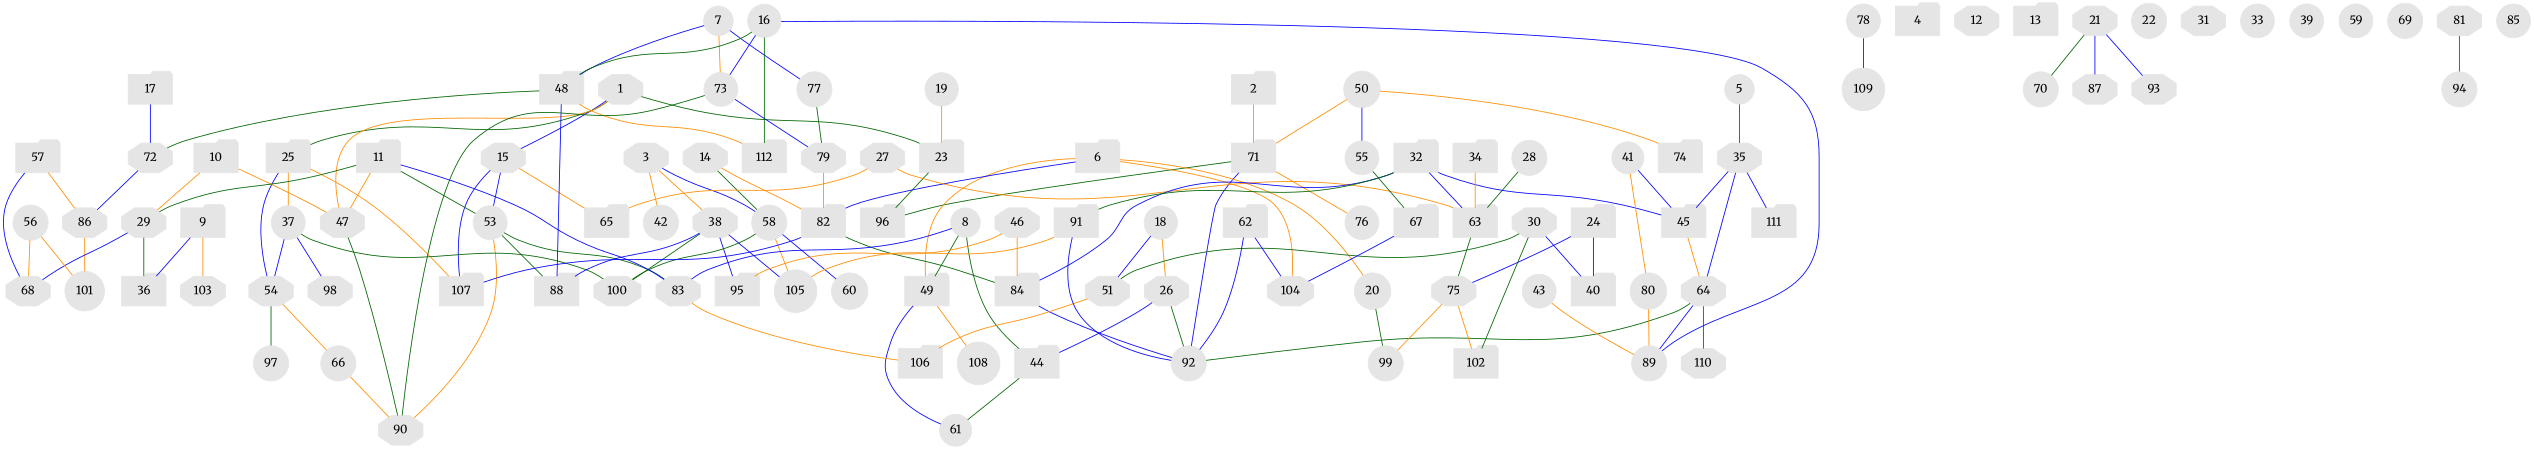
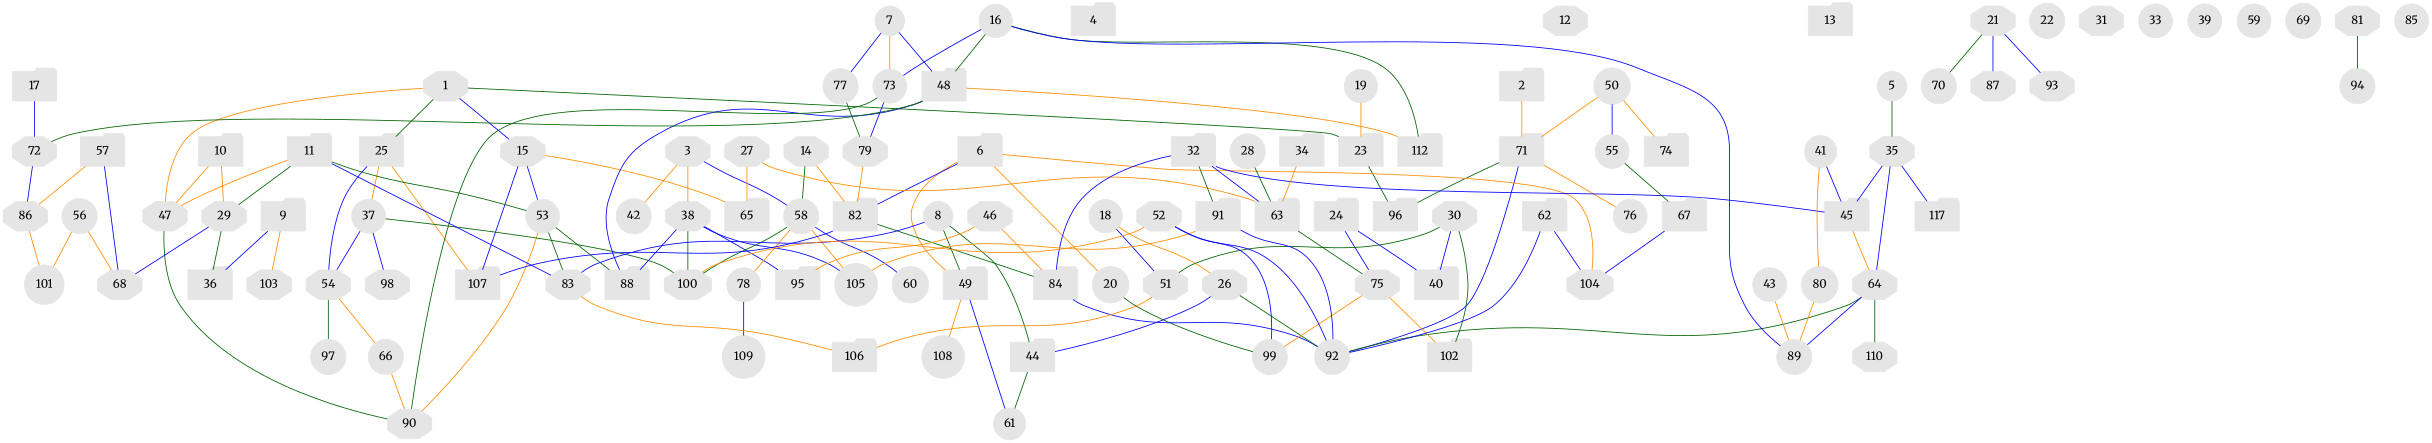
none -> (1159, 216)
(1774, 223) -> (1937, 216)
none -> (768, 256)
